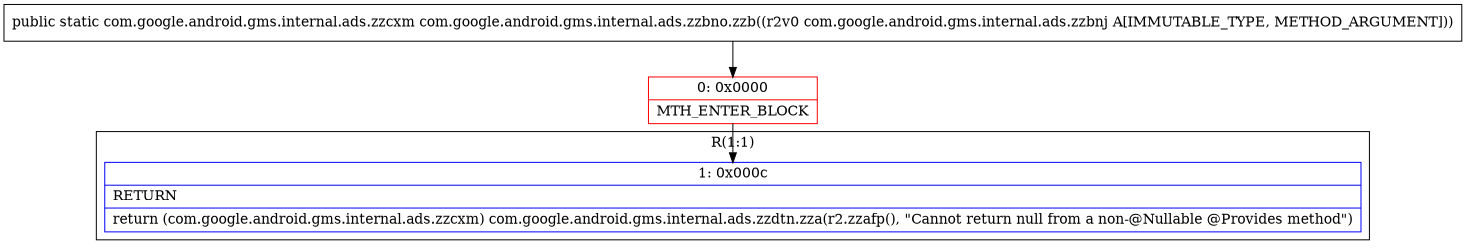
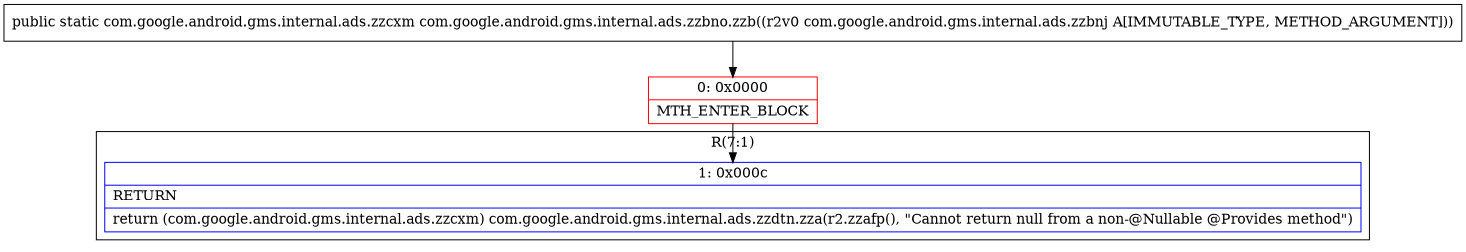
(733, 143) -> (733, 143)
